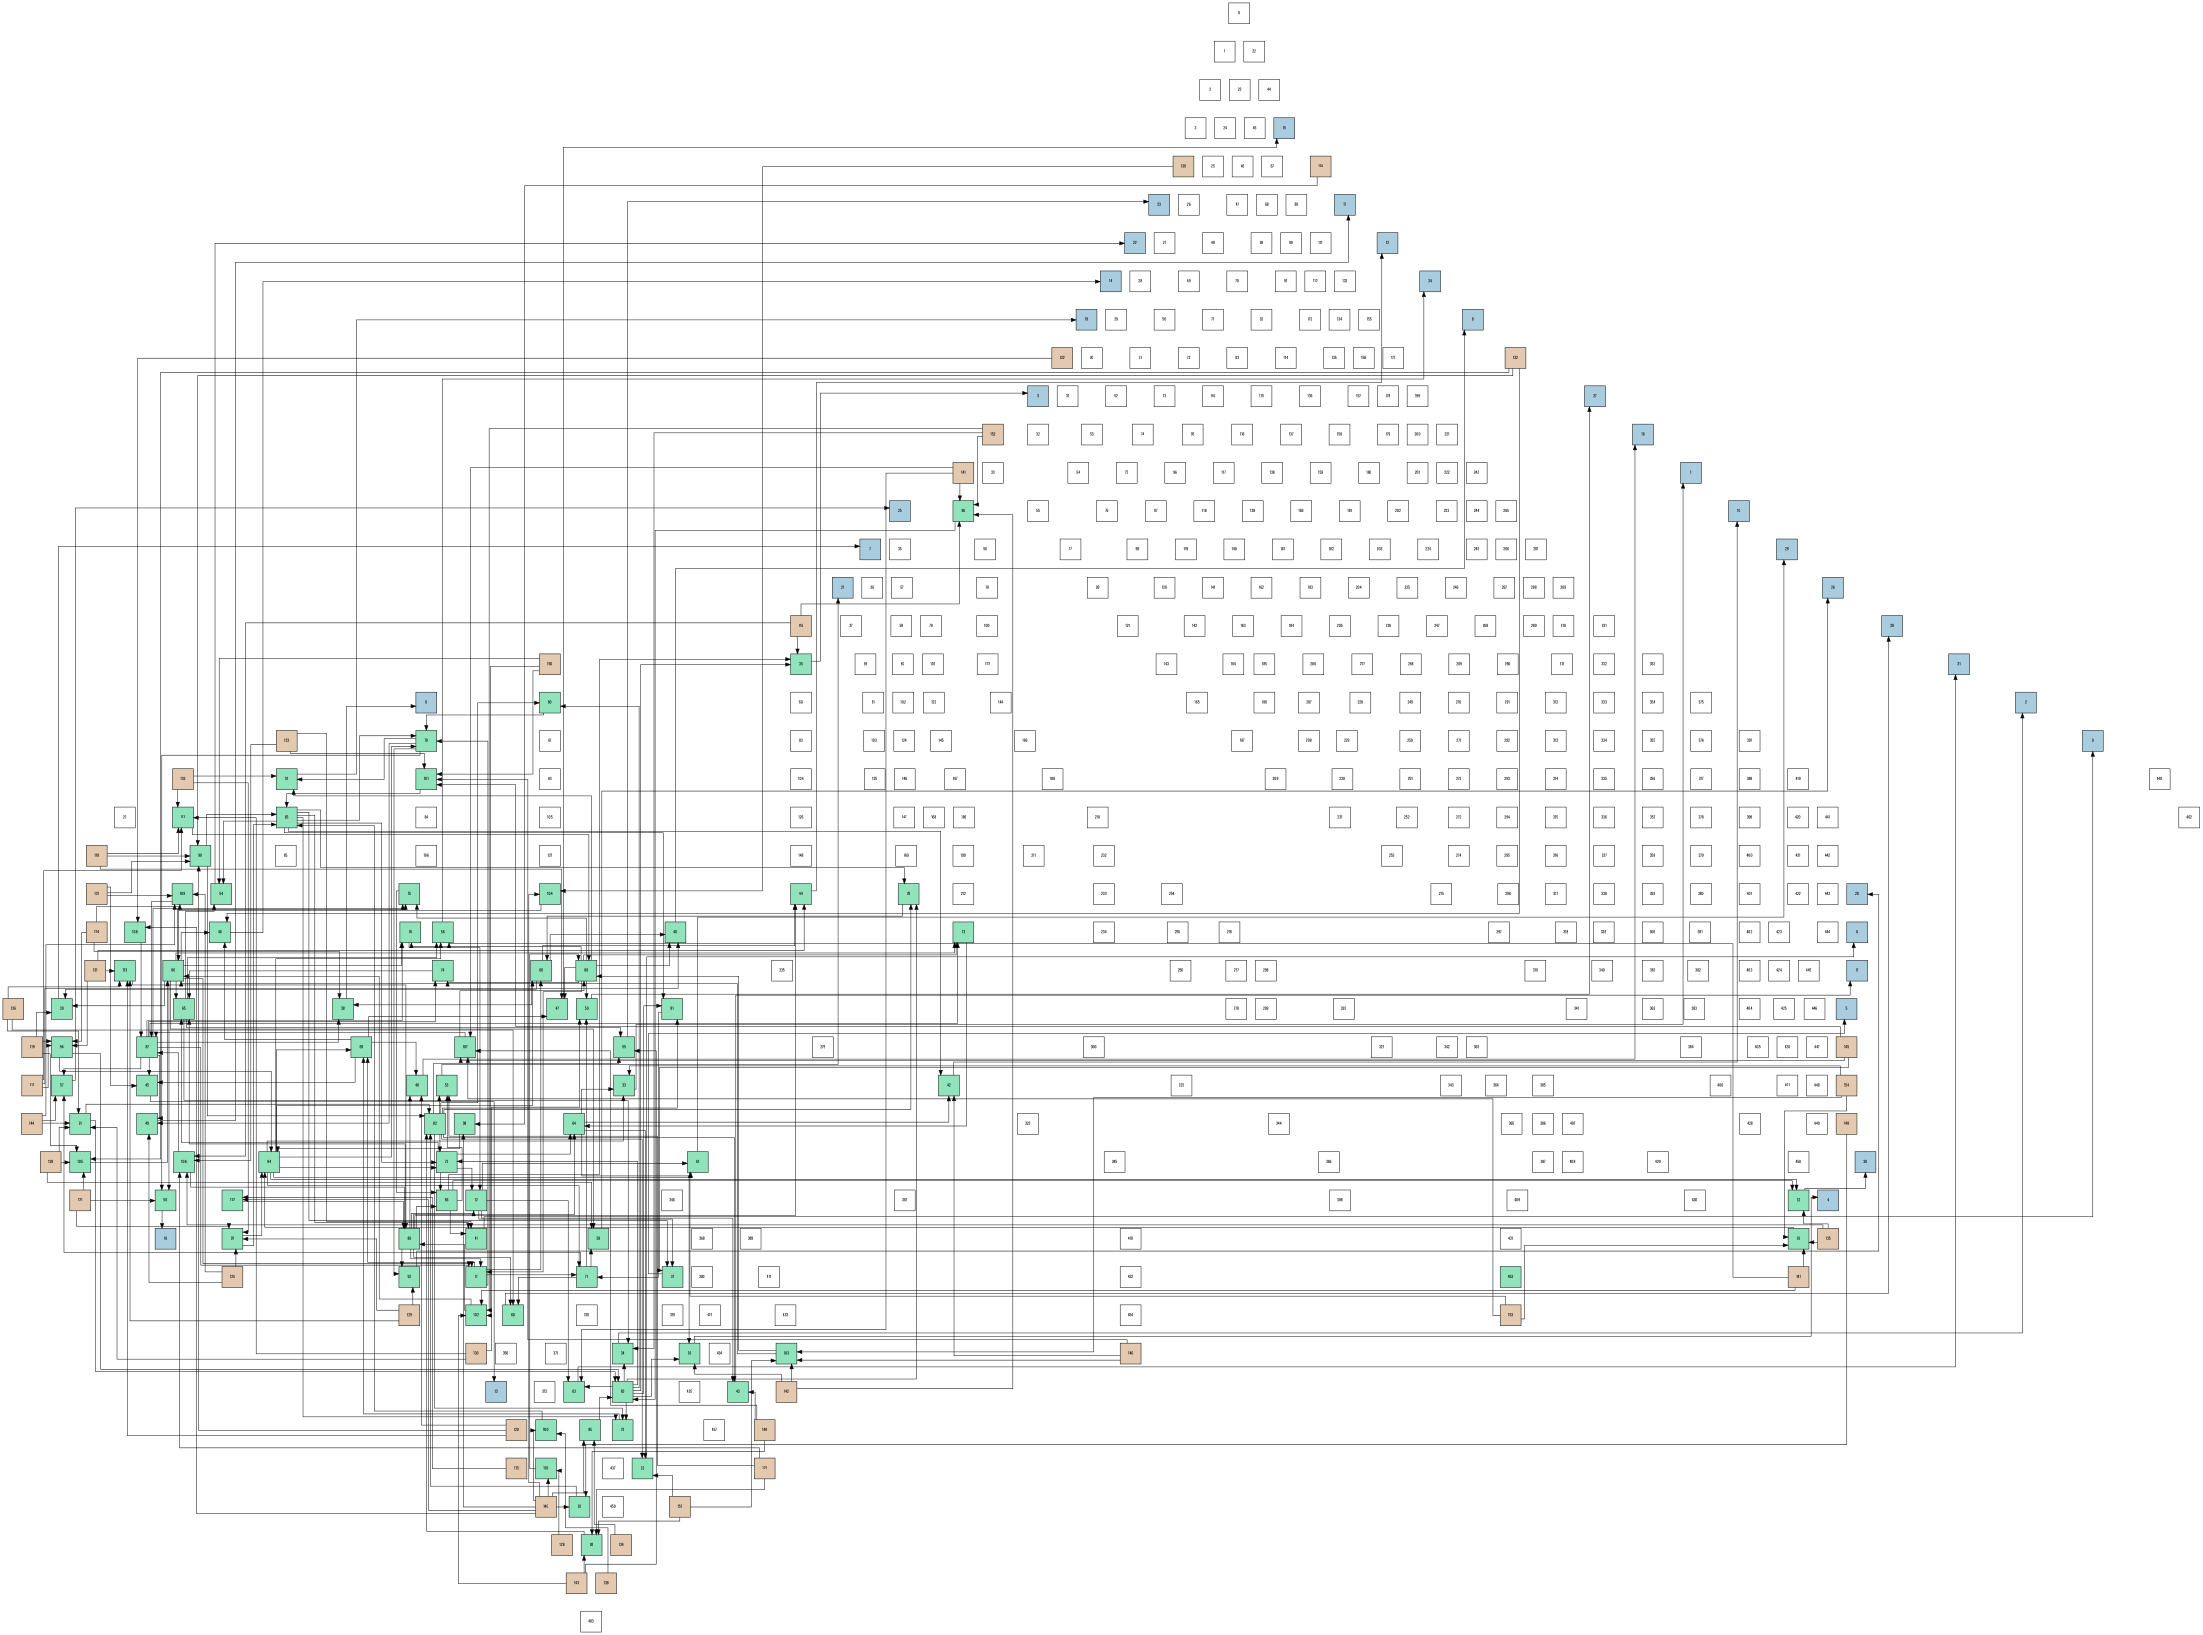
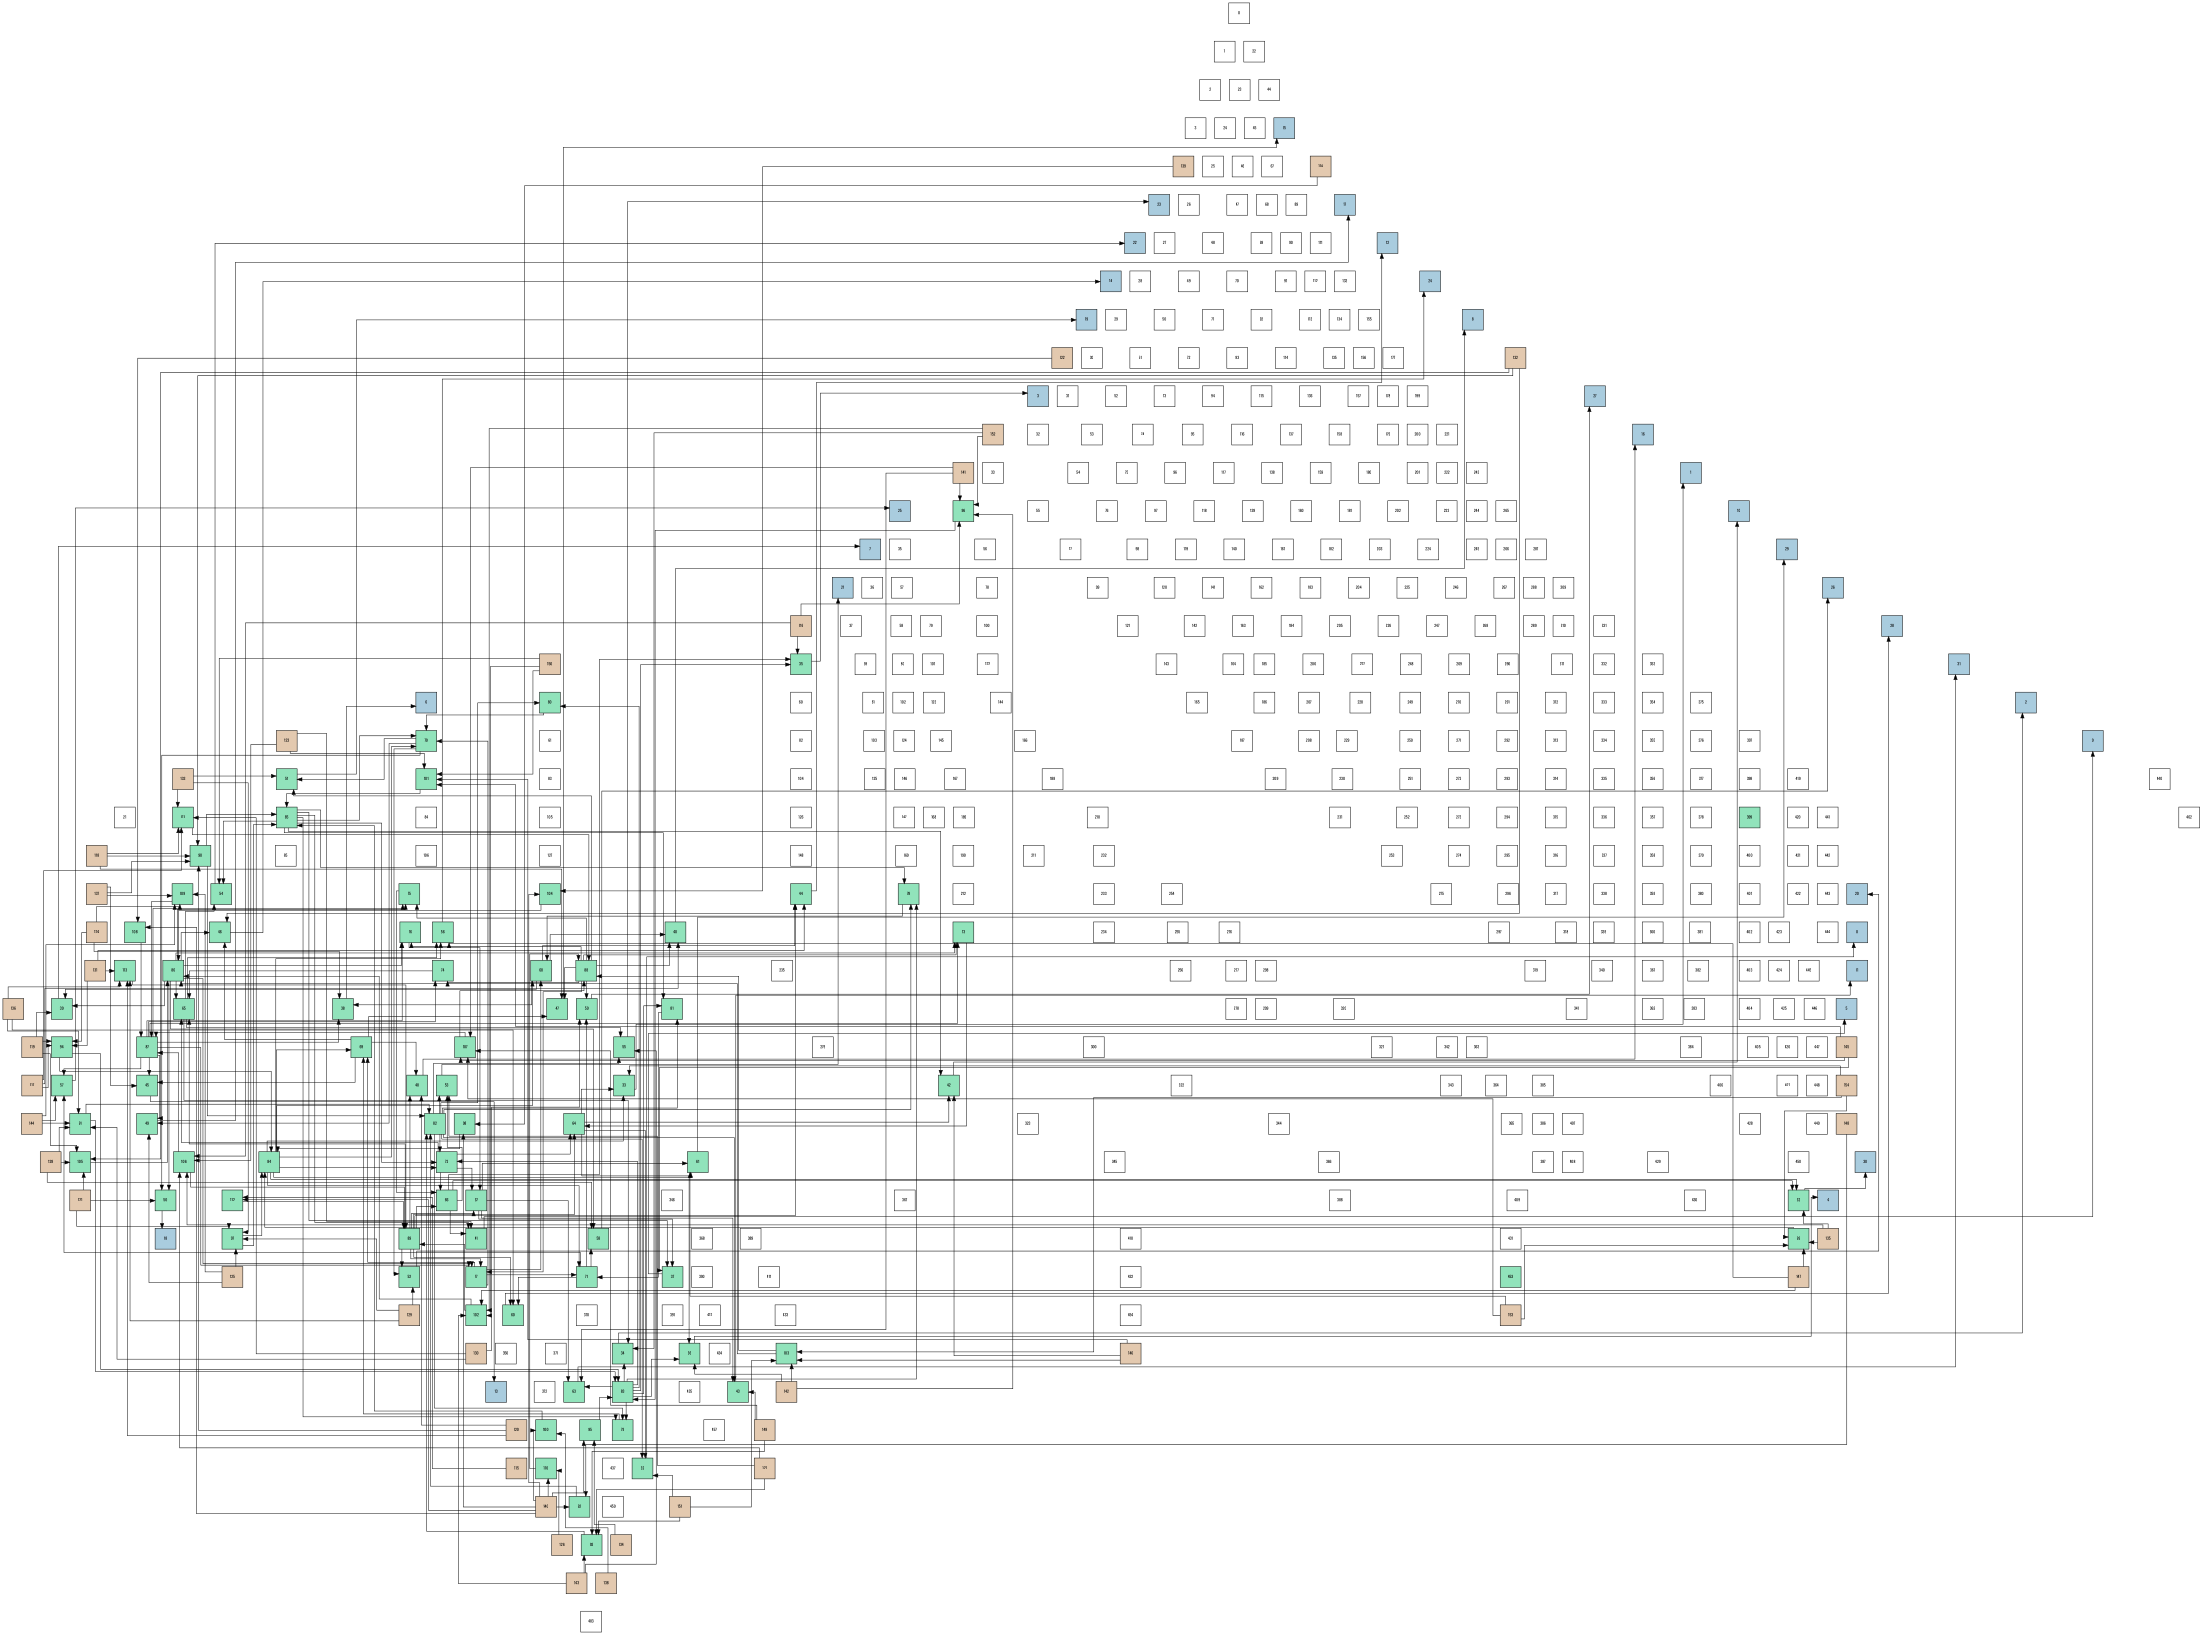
(1750, 817) -> (1750, 817)
